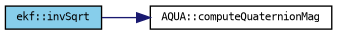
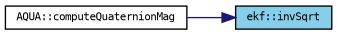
(119, 18) -> (205, 18)
